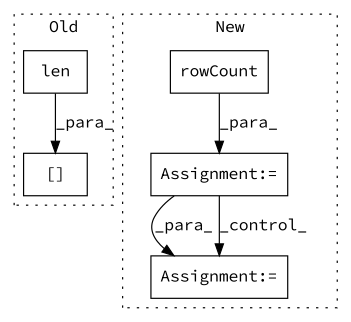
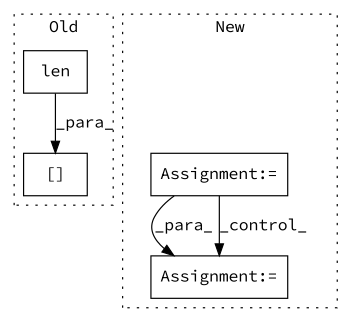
(219, 72) -> none
